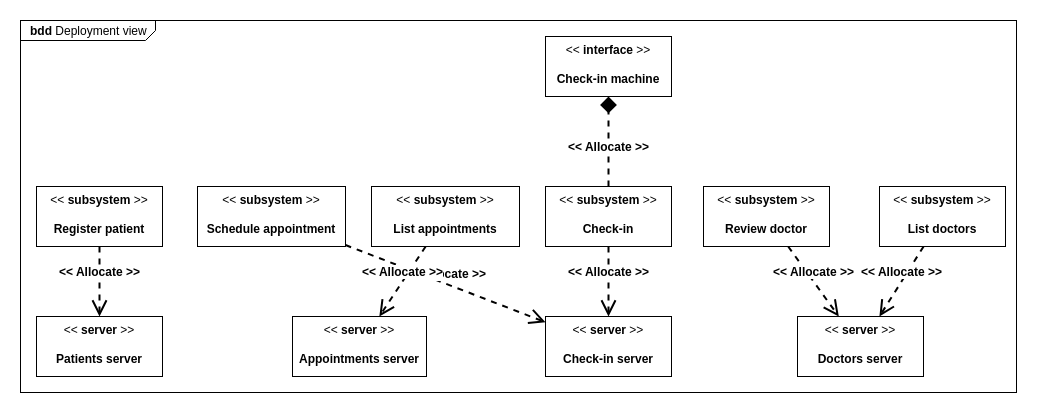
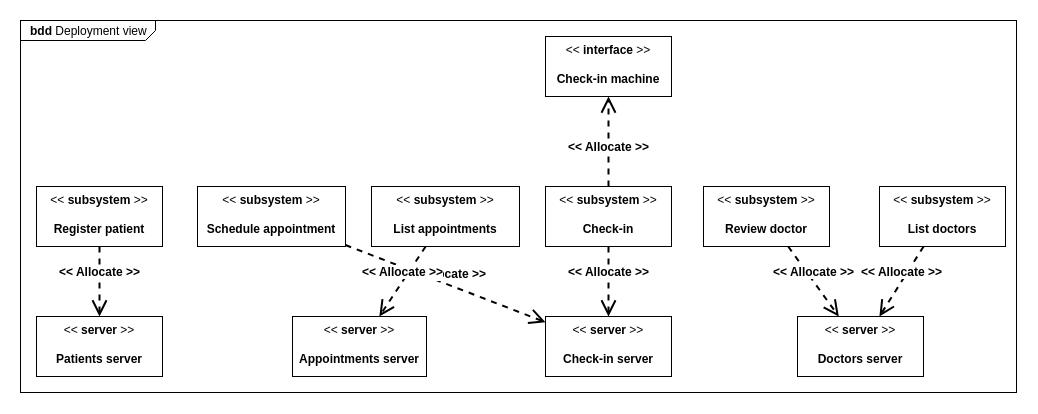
(609, 112) -> (609, 107)
